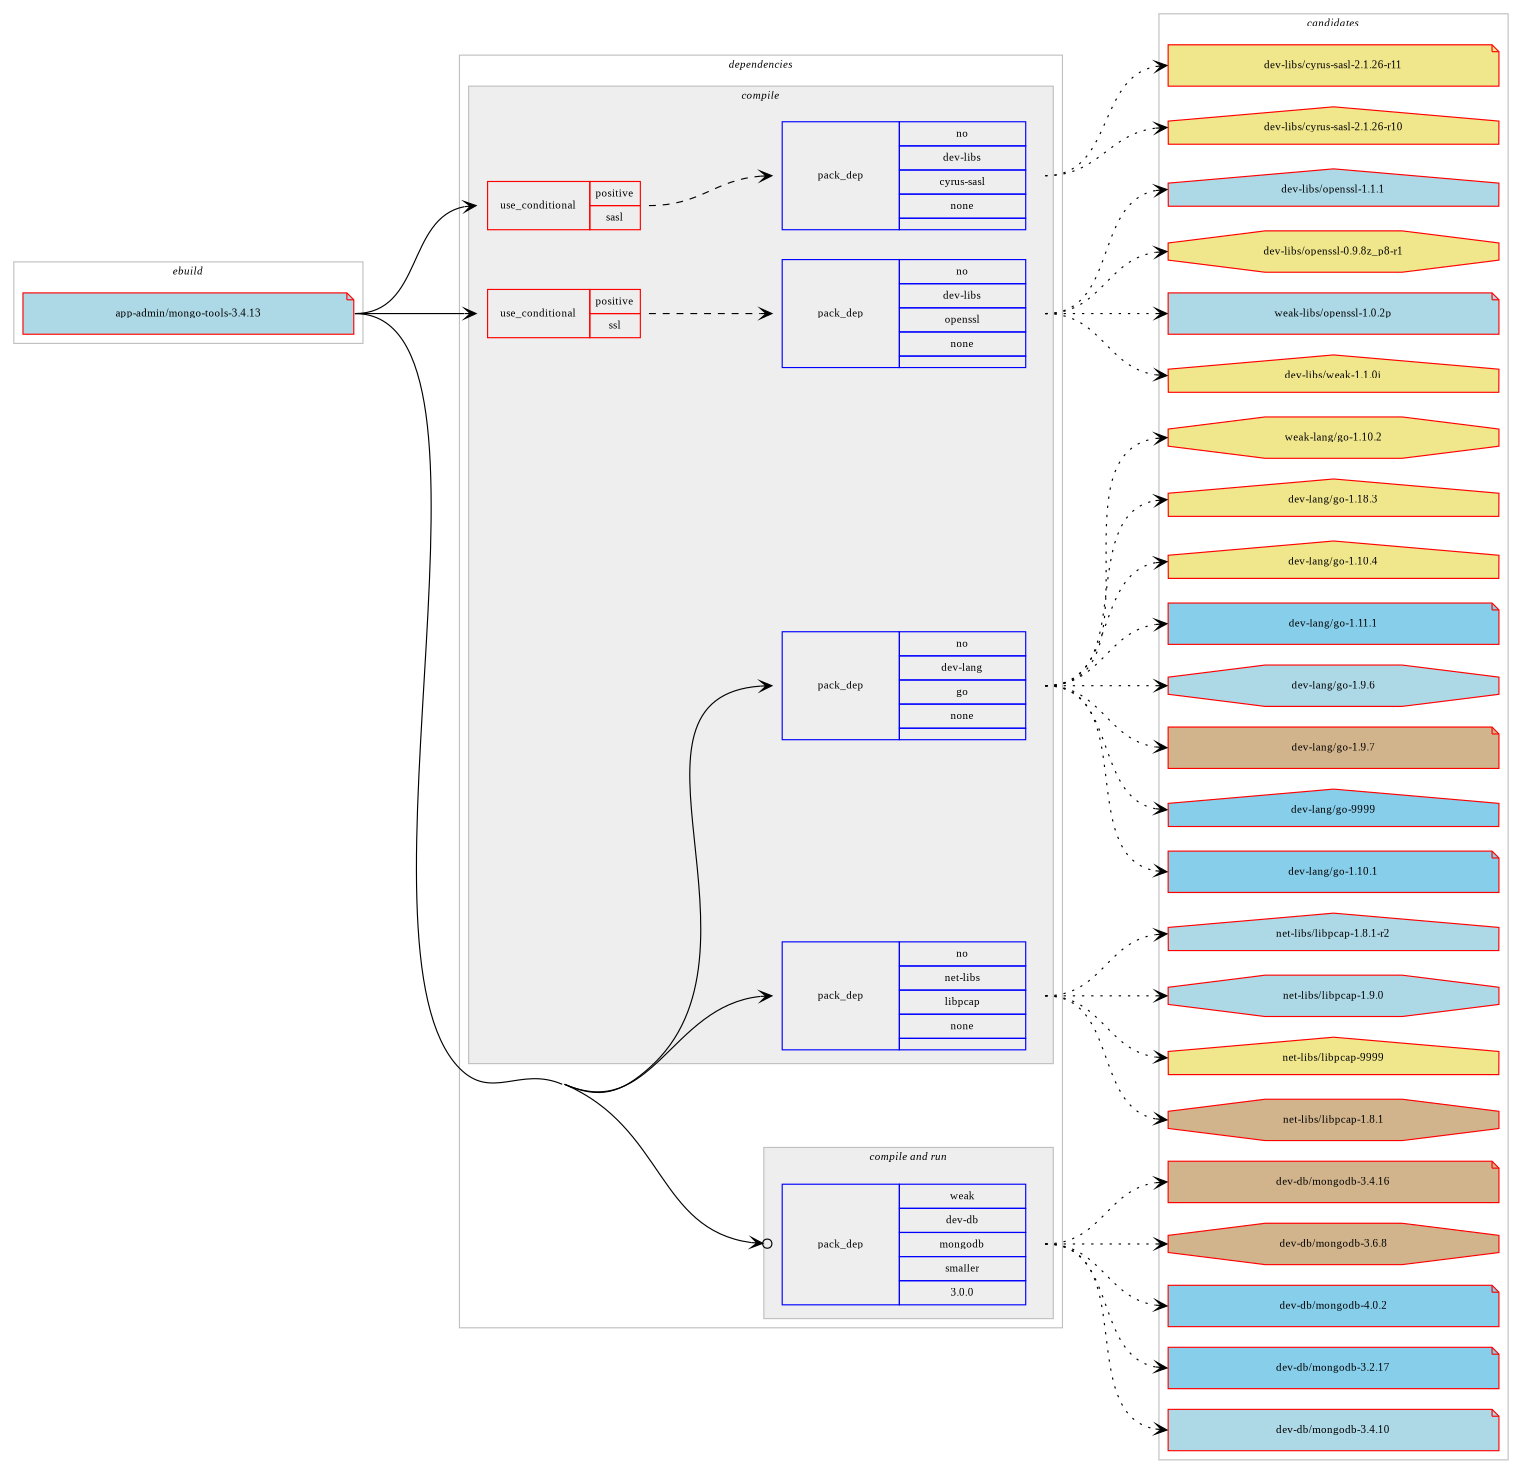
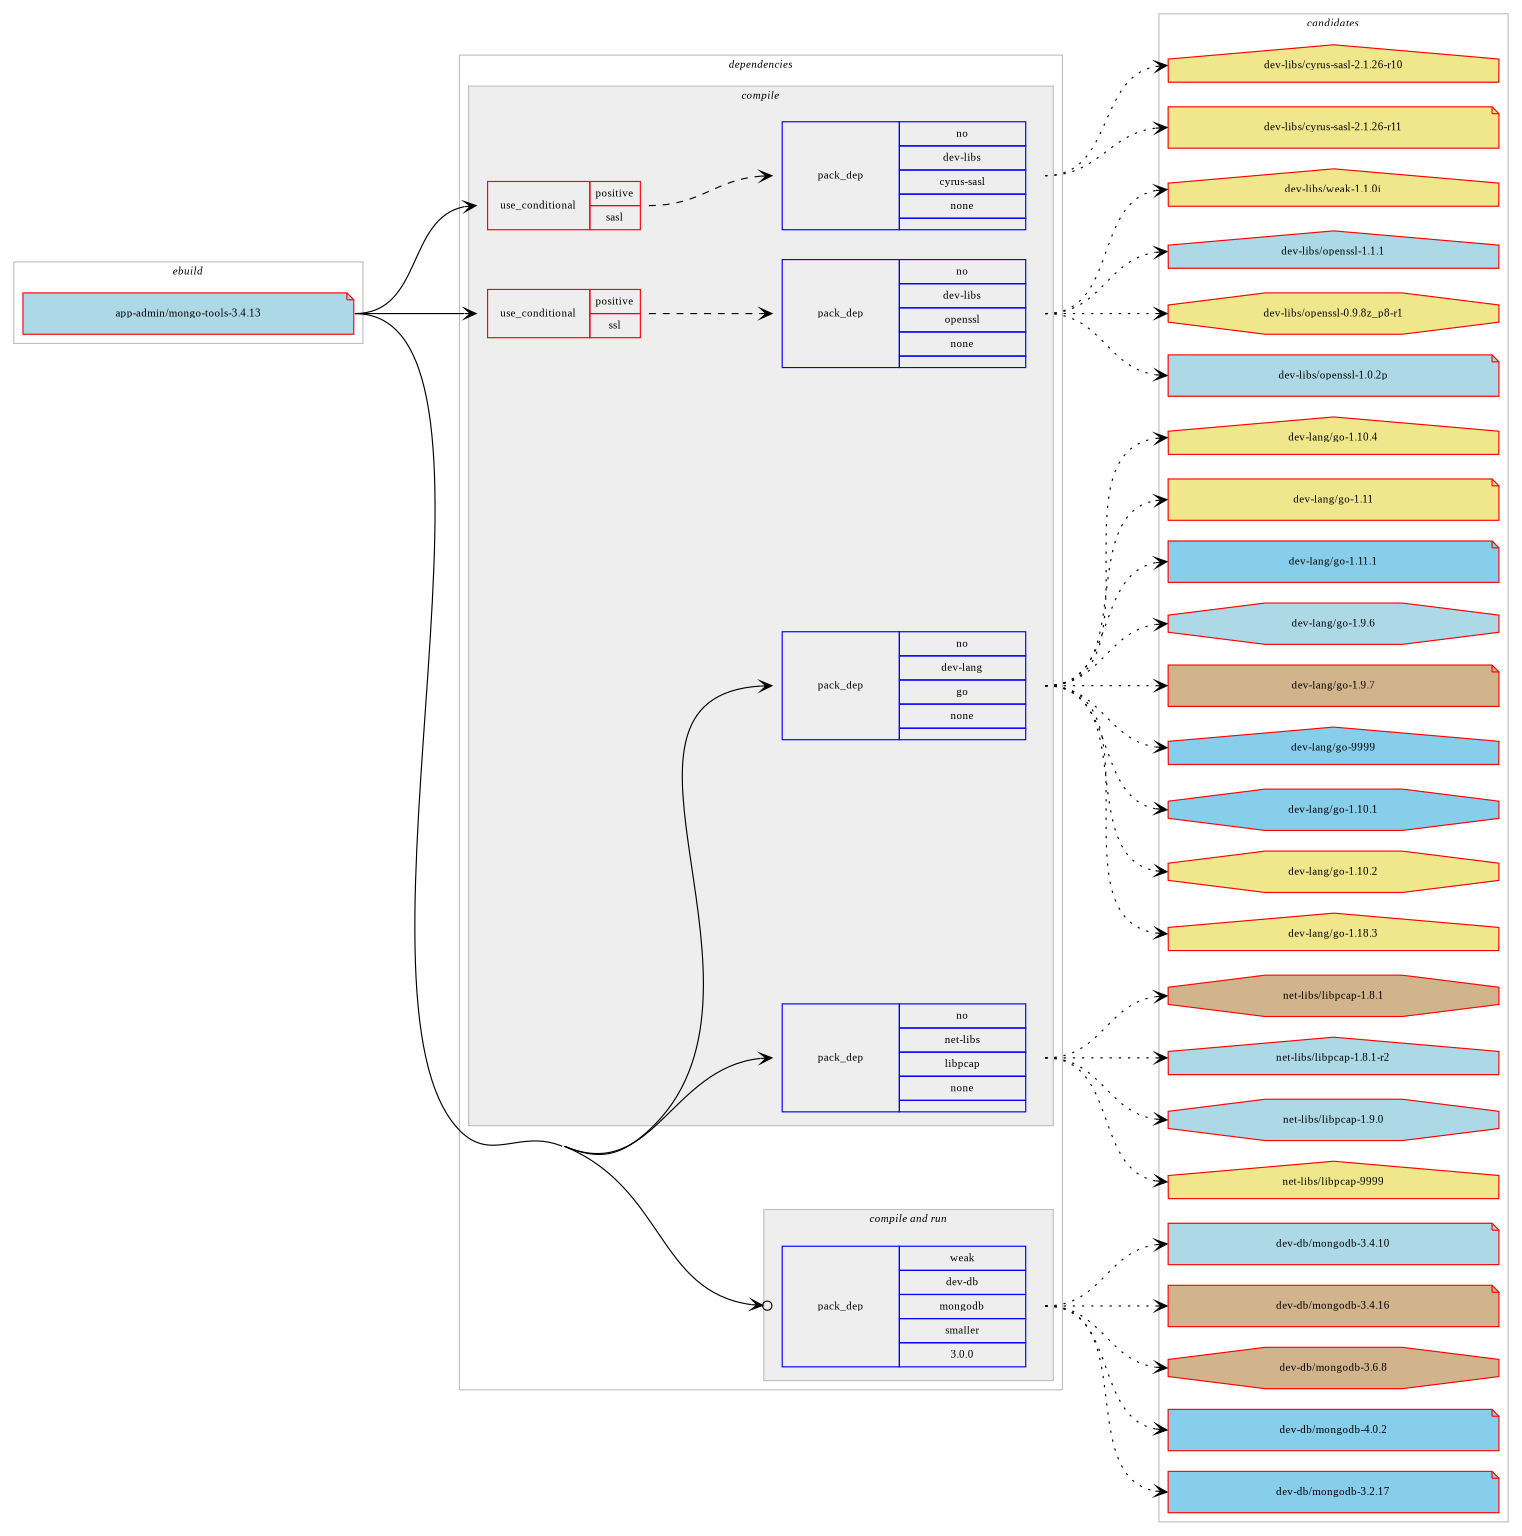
(1334, 314) -> (1334, 376)
(1334, 438) -> (1334, 872)
none -> (1334, 500)
(1334, 872) -> (1334, 810)
